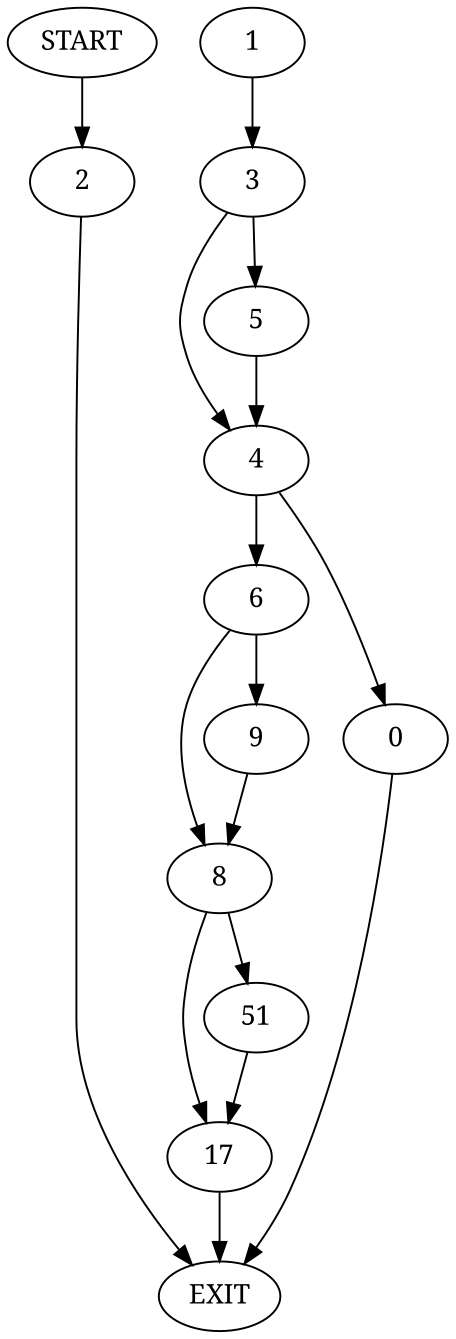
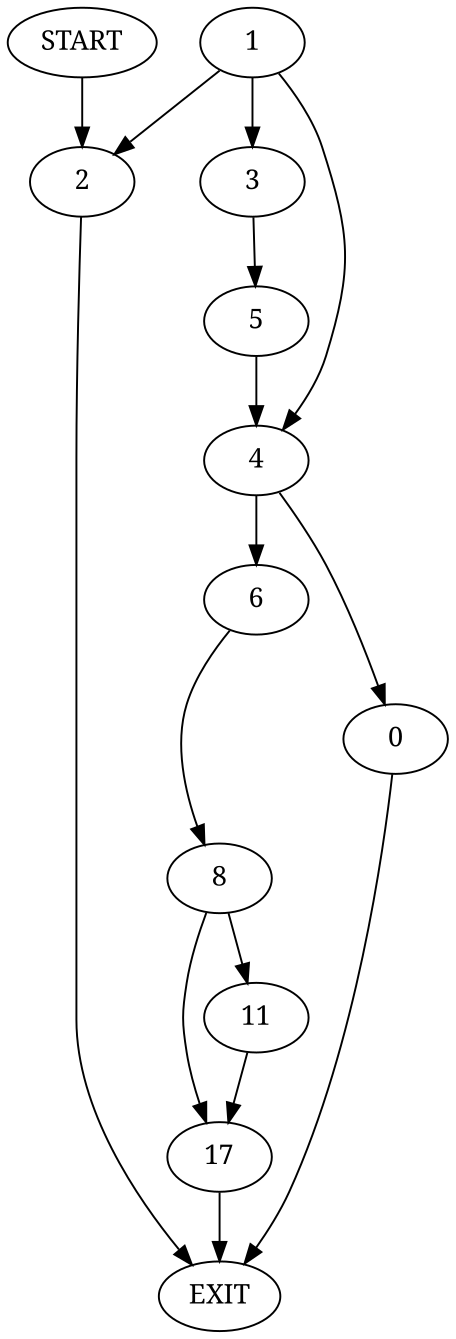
none -> (175, 106)
(181, 312) -> (344, 241)
(256, 739) -> none
(256, 1018) -> (256, 1018)
